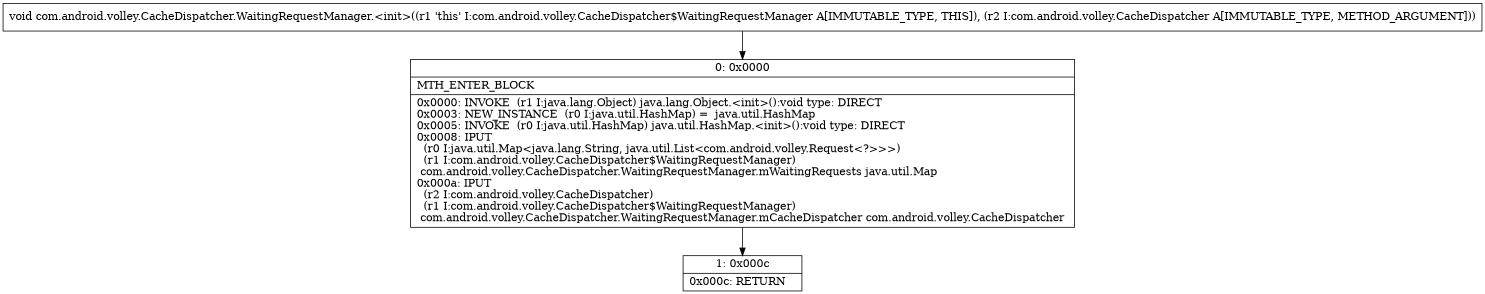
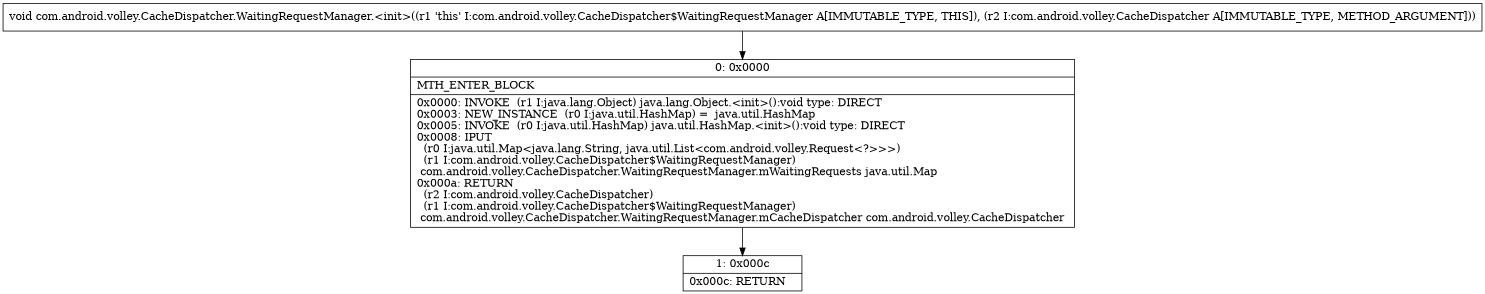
(457, 184) -> (469, 184)
